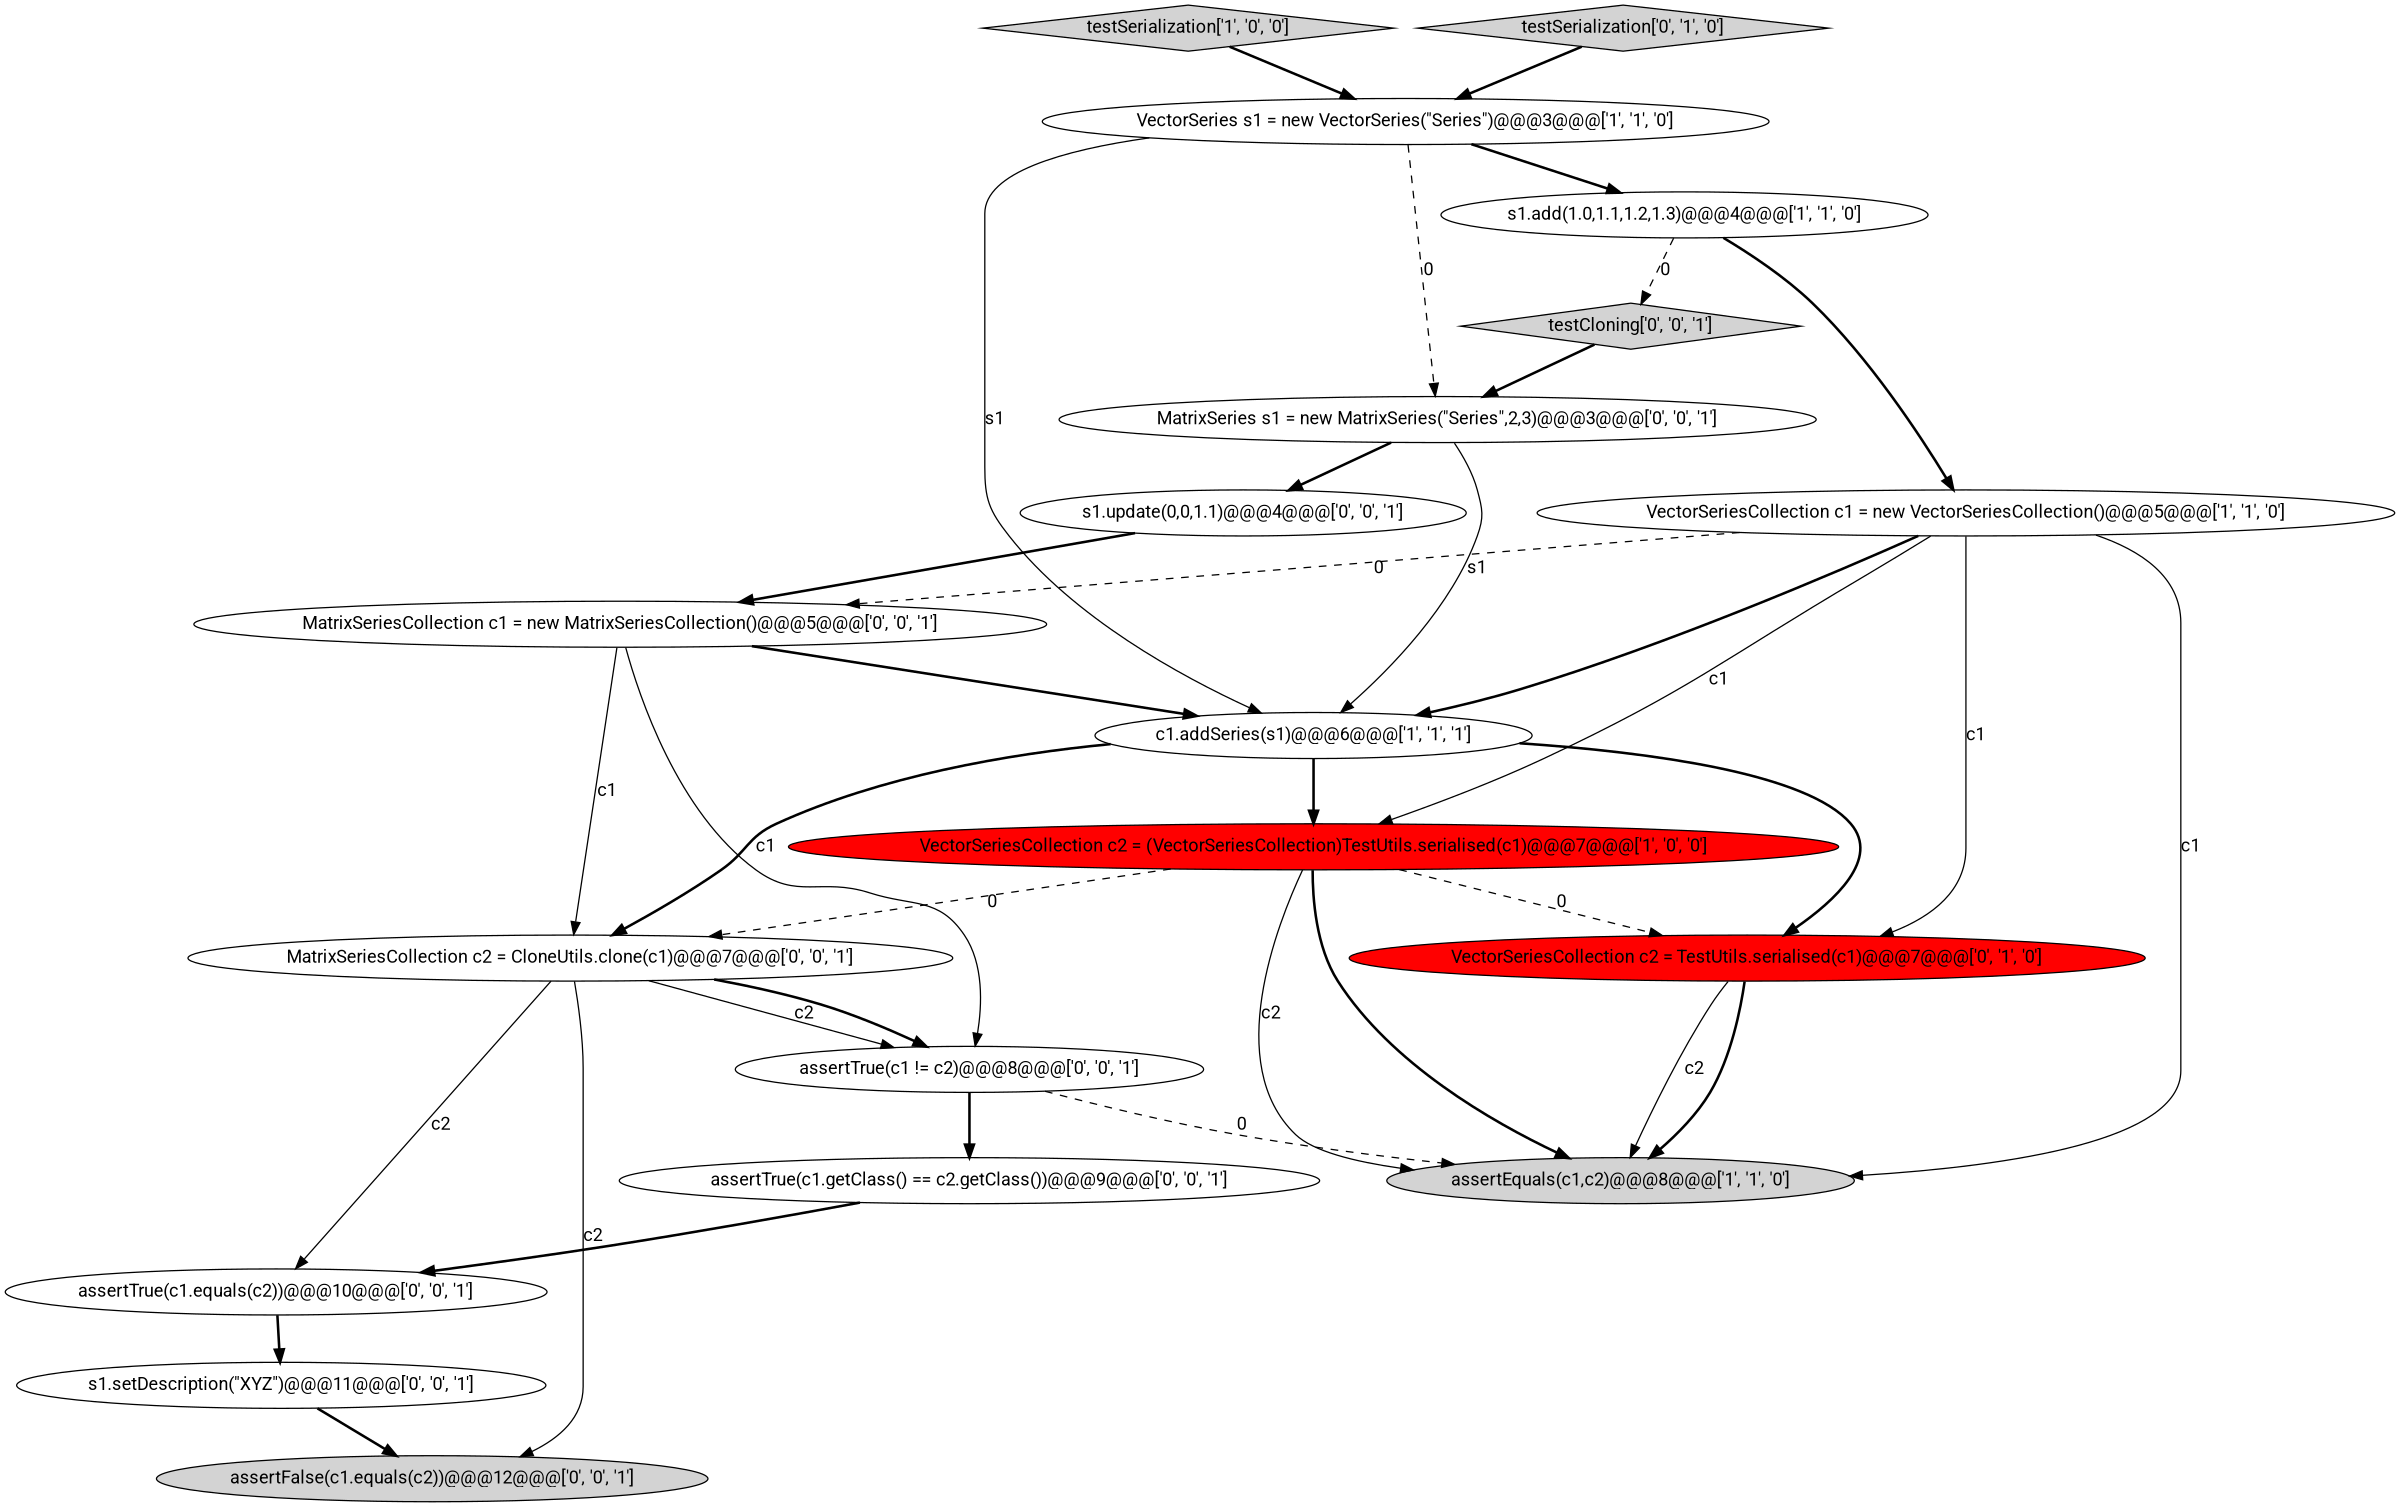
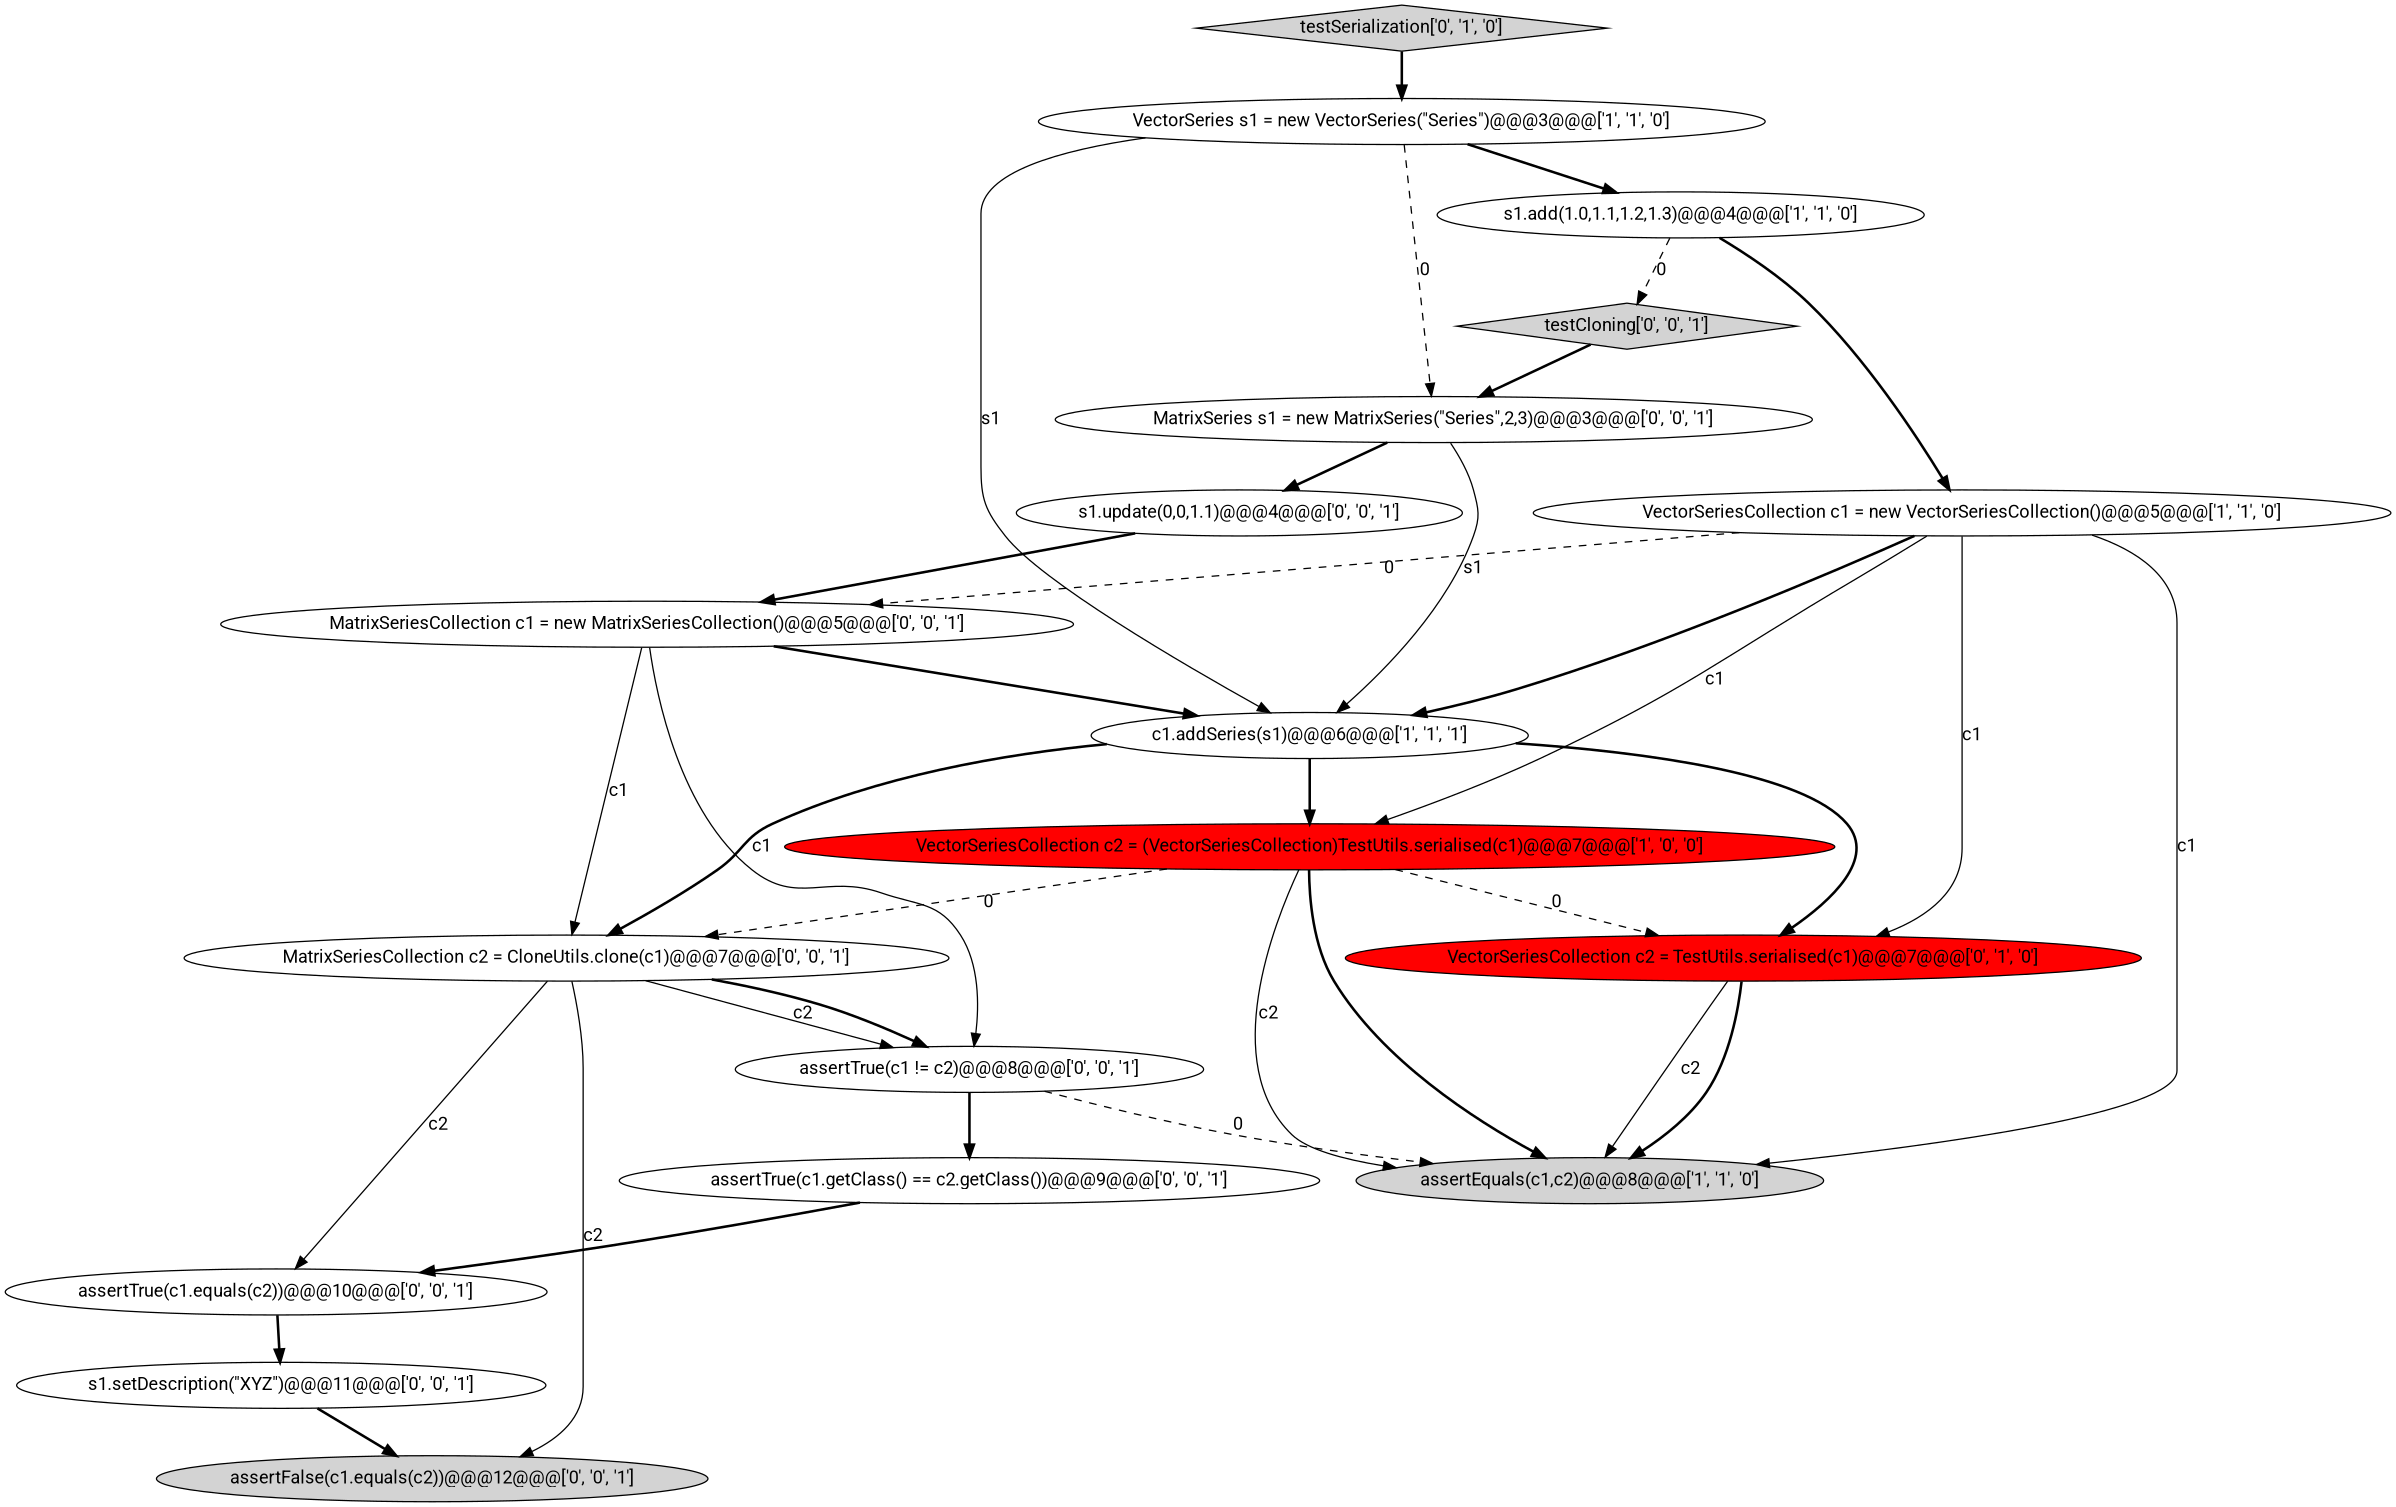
(1188, 28) -> none
